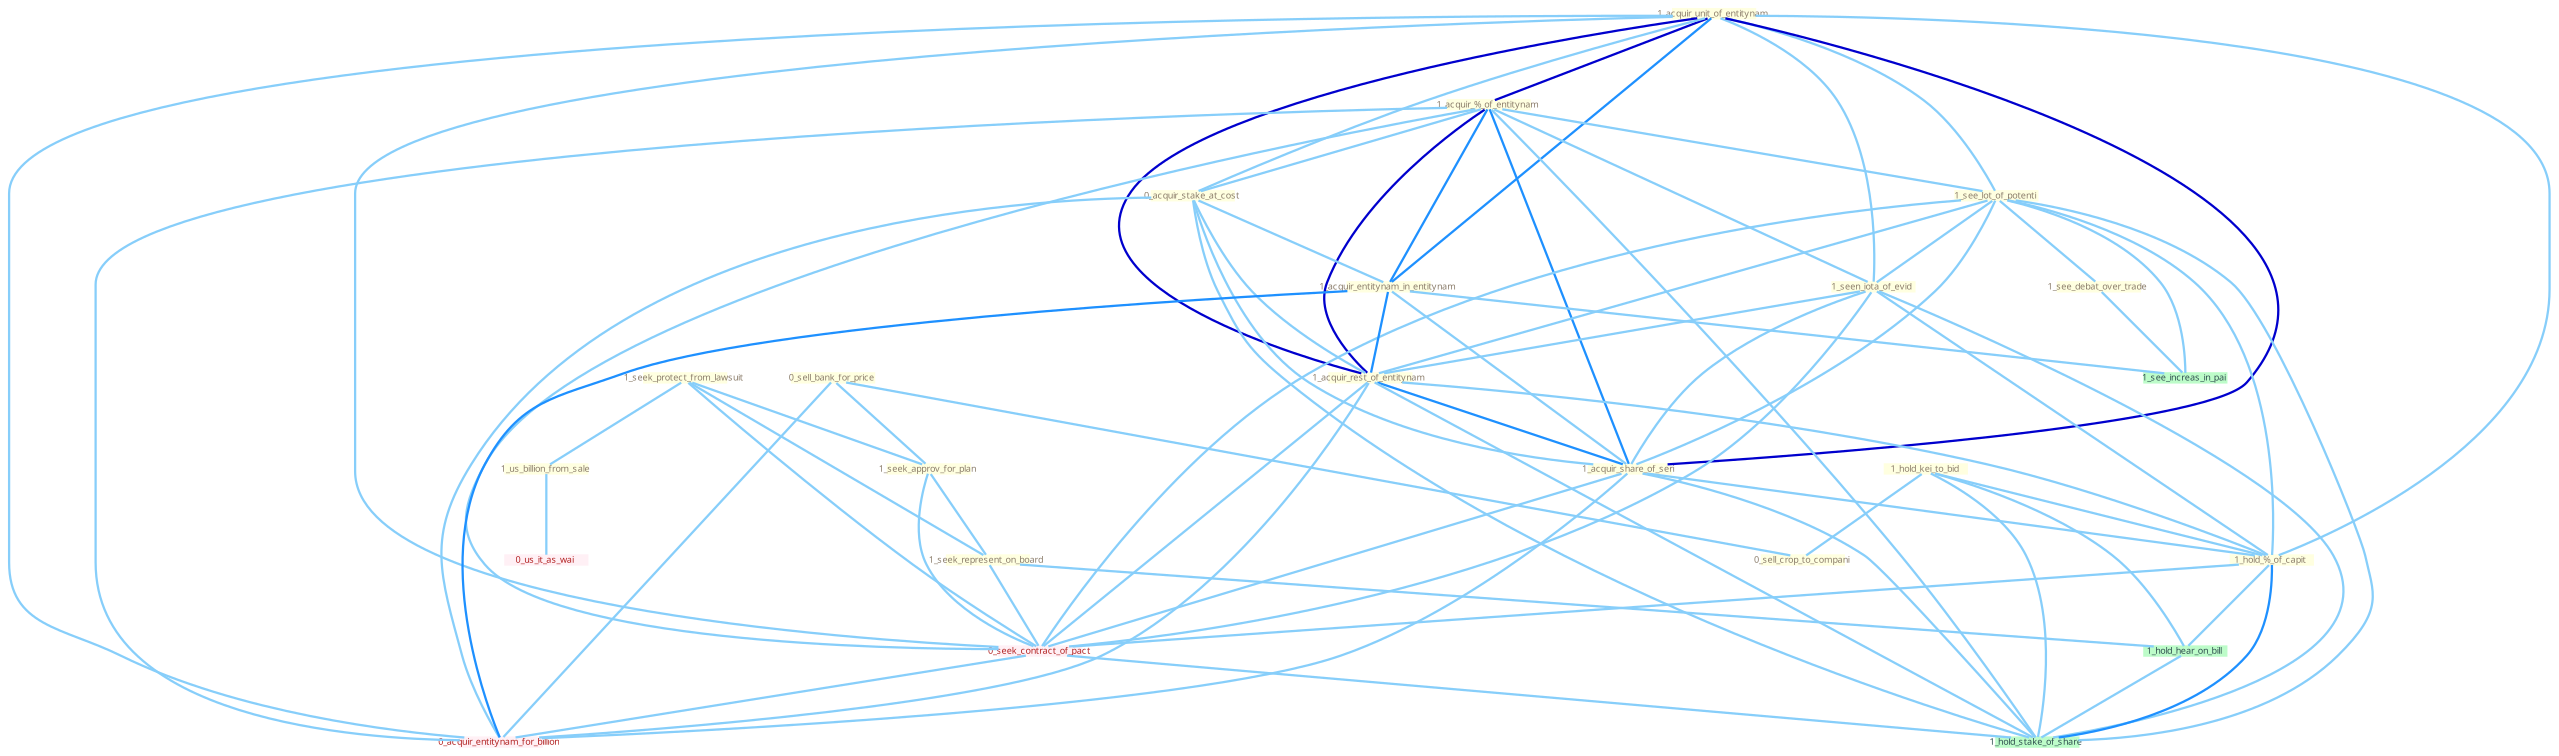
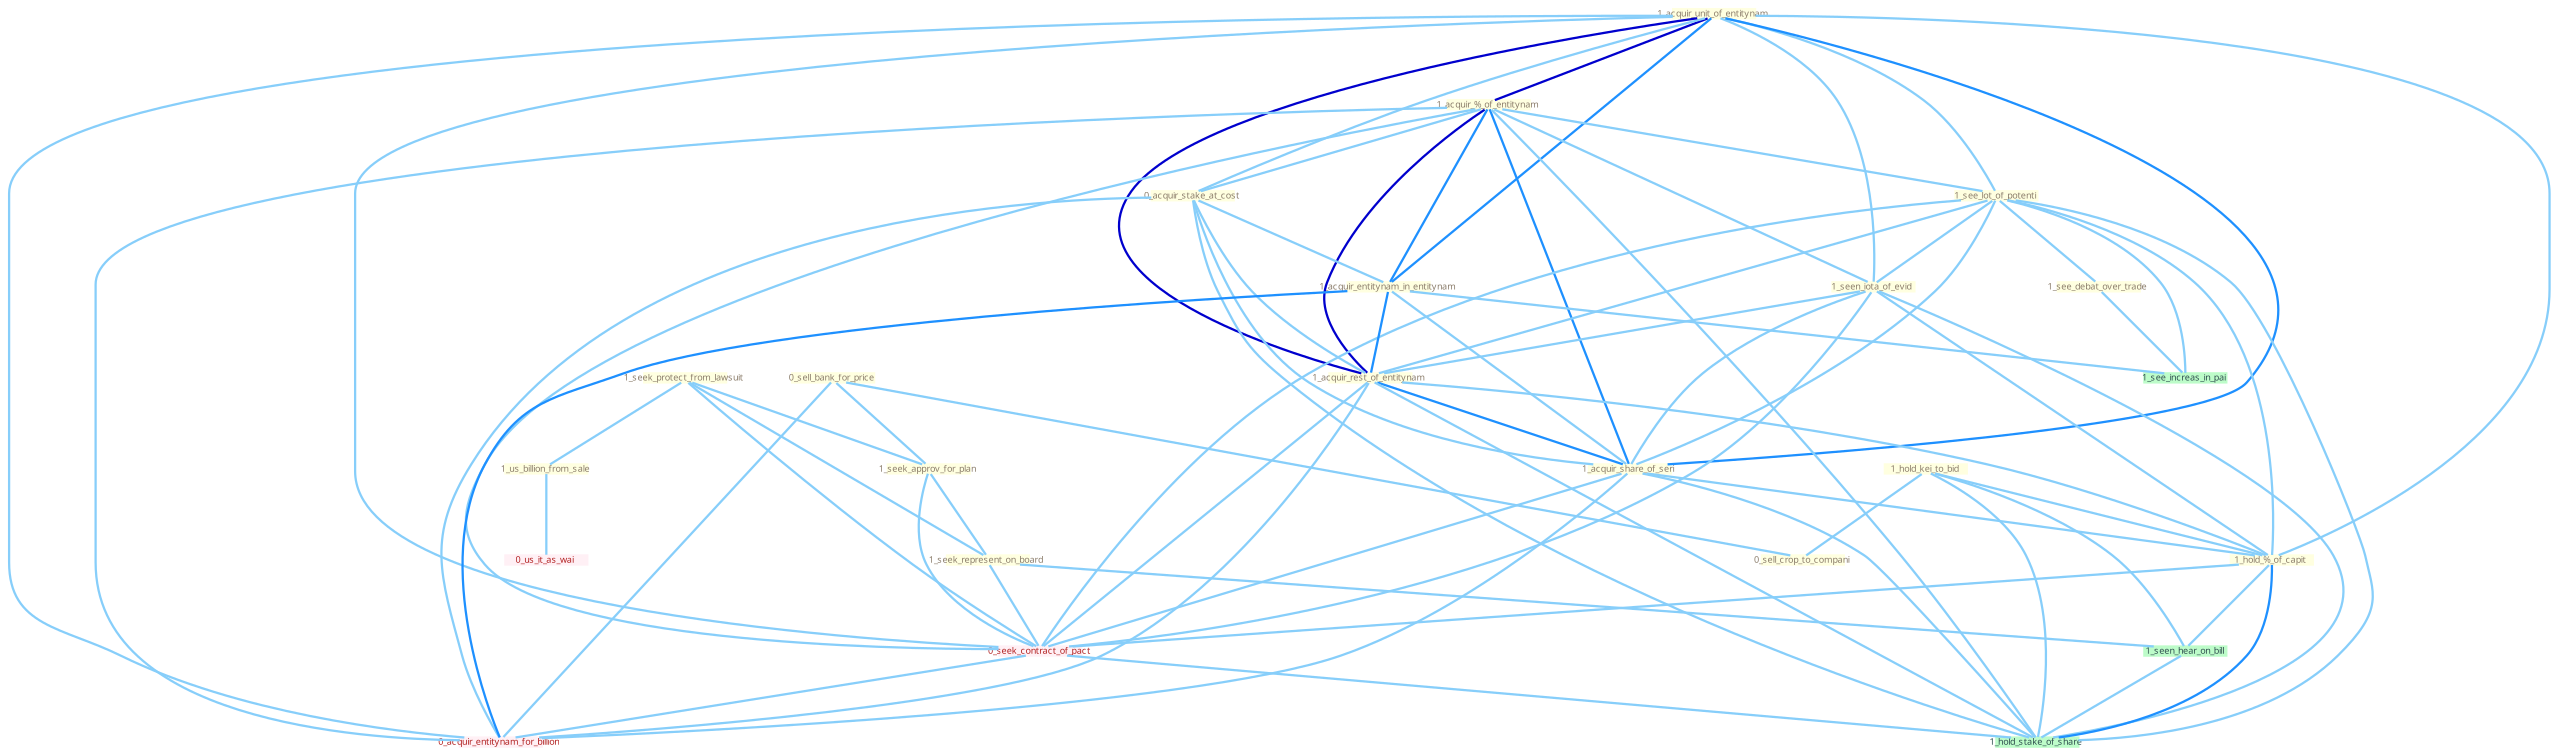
(2275, 317) -> (2275, 317)
(2185, 651) -> (2185, 651)
